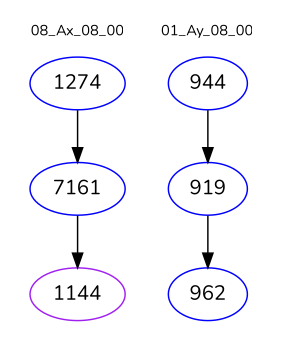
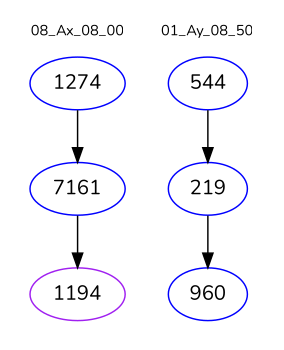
(208, 31) -> (208, 31)
(208, 83) -> (208, 83)
(208, 189) -> (208, 189)
(78, 294) -> (78, 294)
(208, 294) -> (208, 294)
